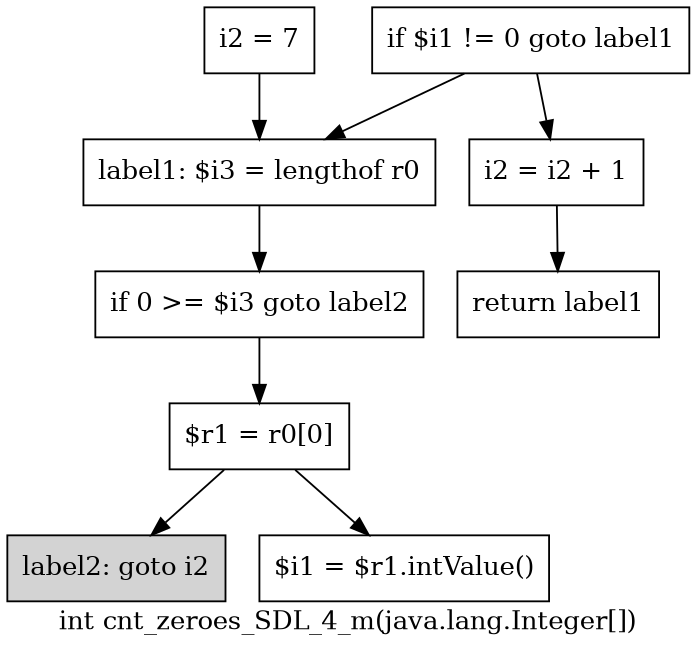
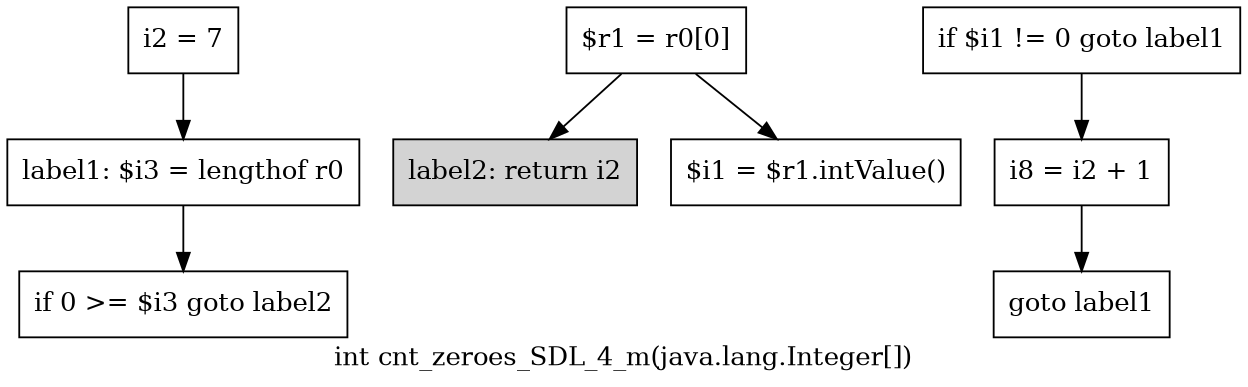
(403, 102) -> none
(556, 172) -> (1082, 172)
(558, 304) -> (1082, 304)
(259, 361) -> none
(116, 568) -> (515, 172)
